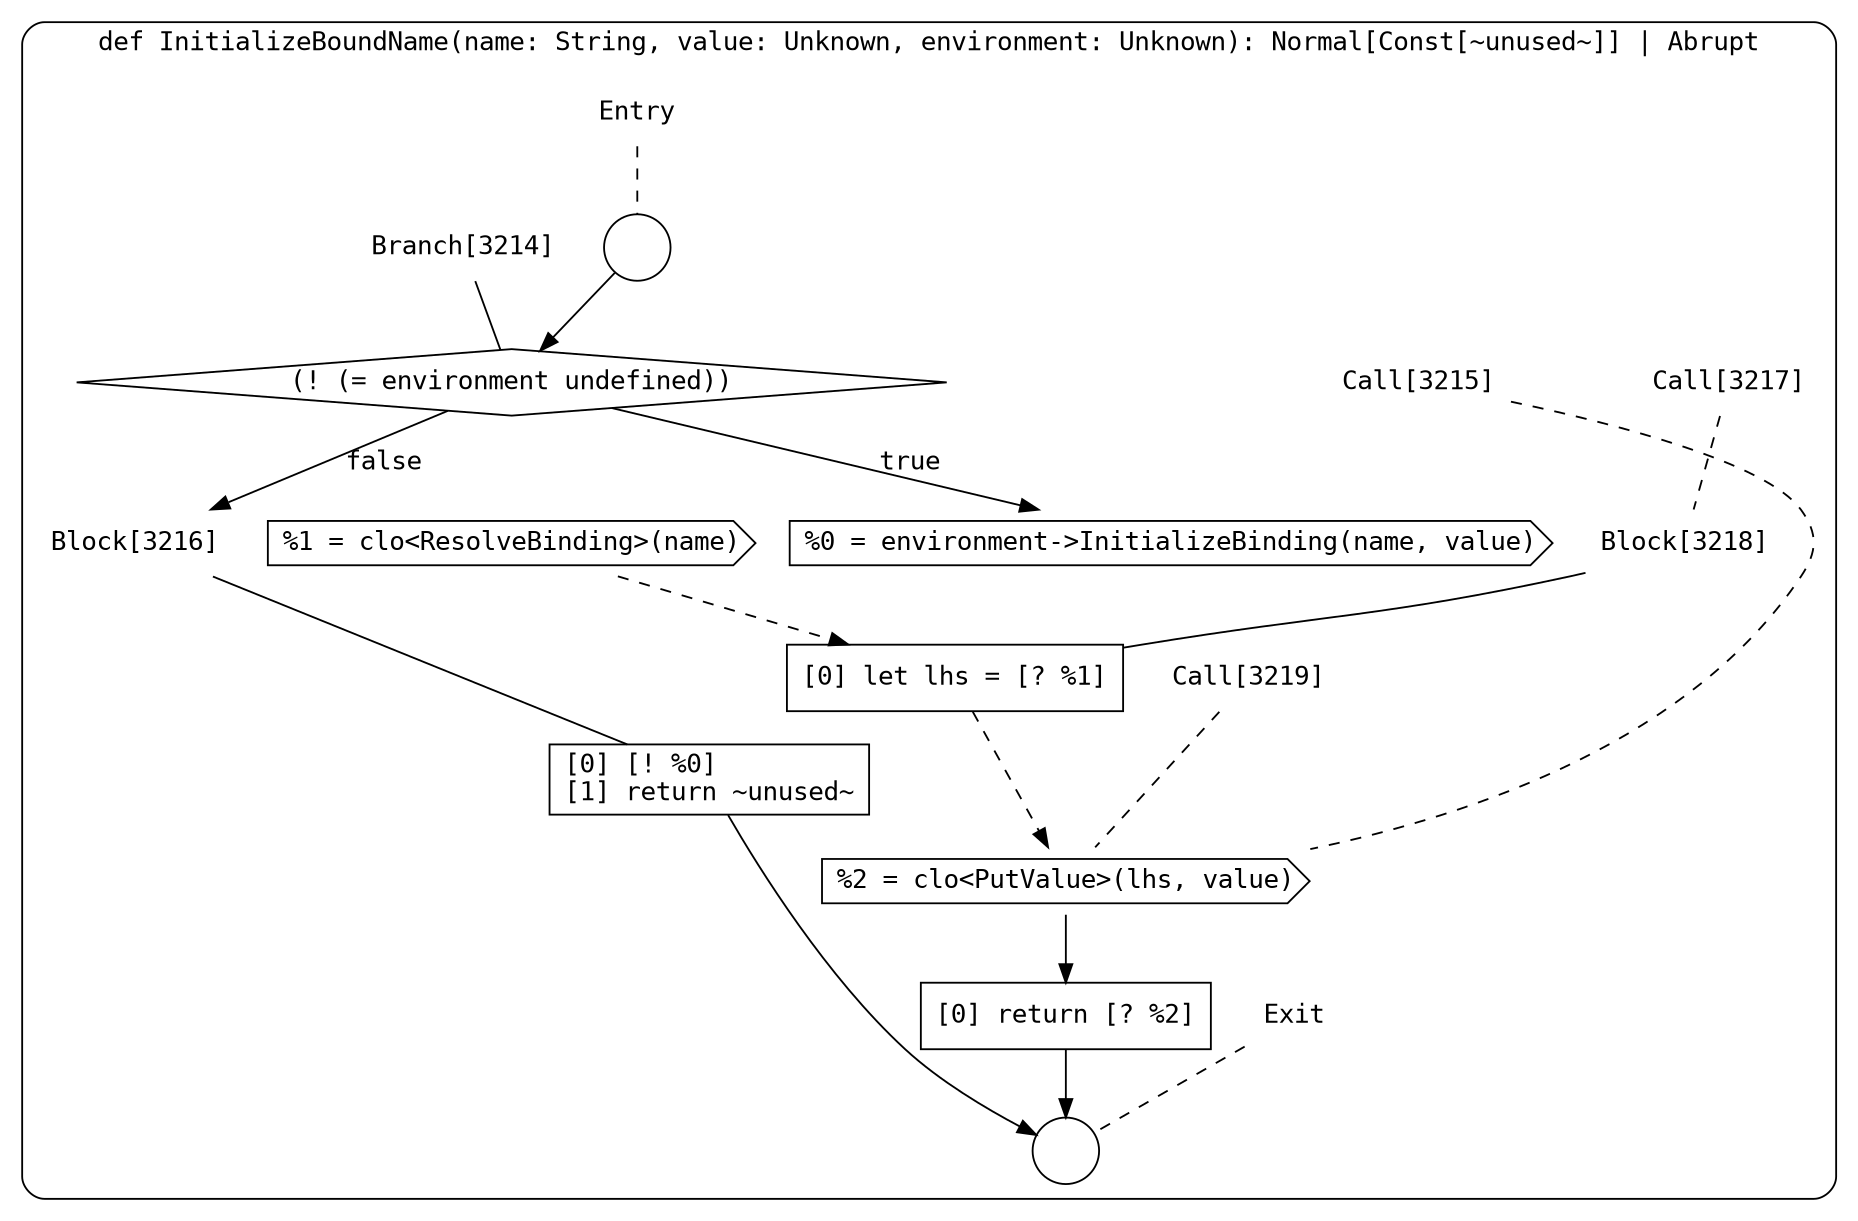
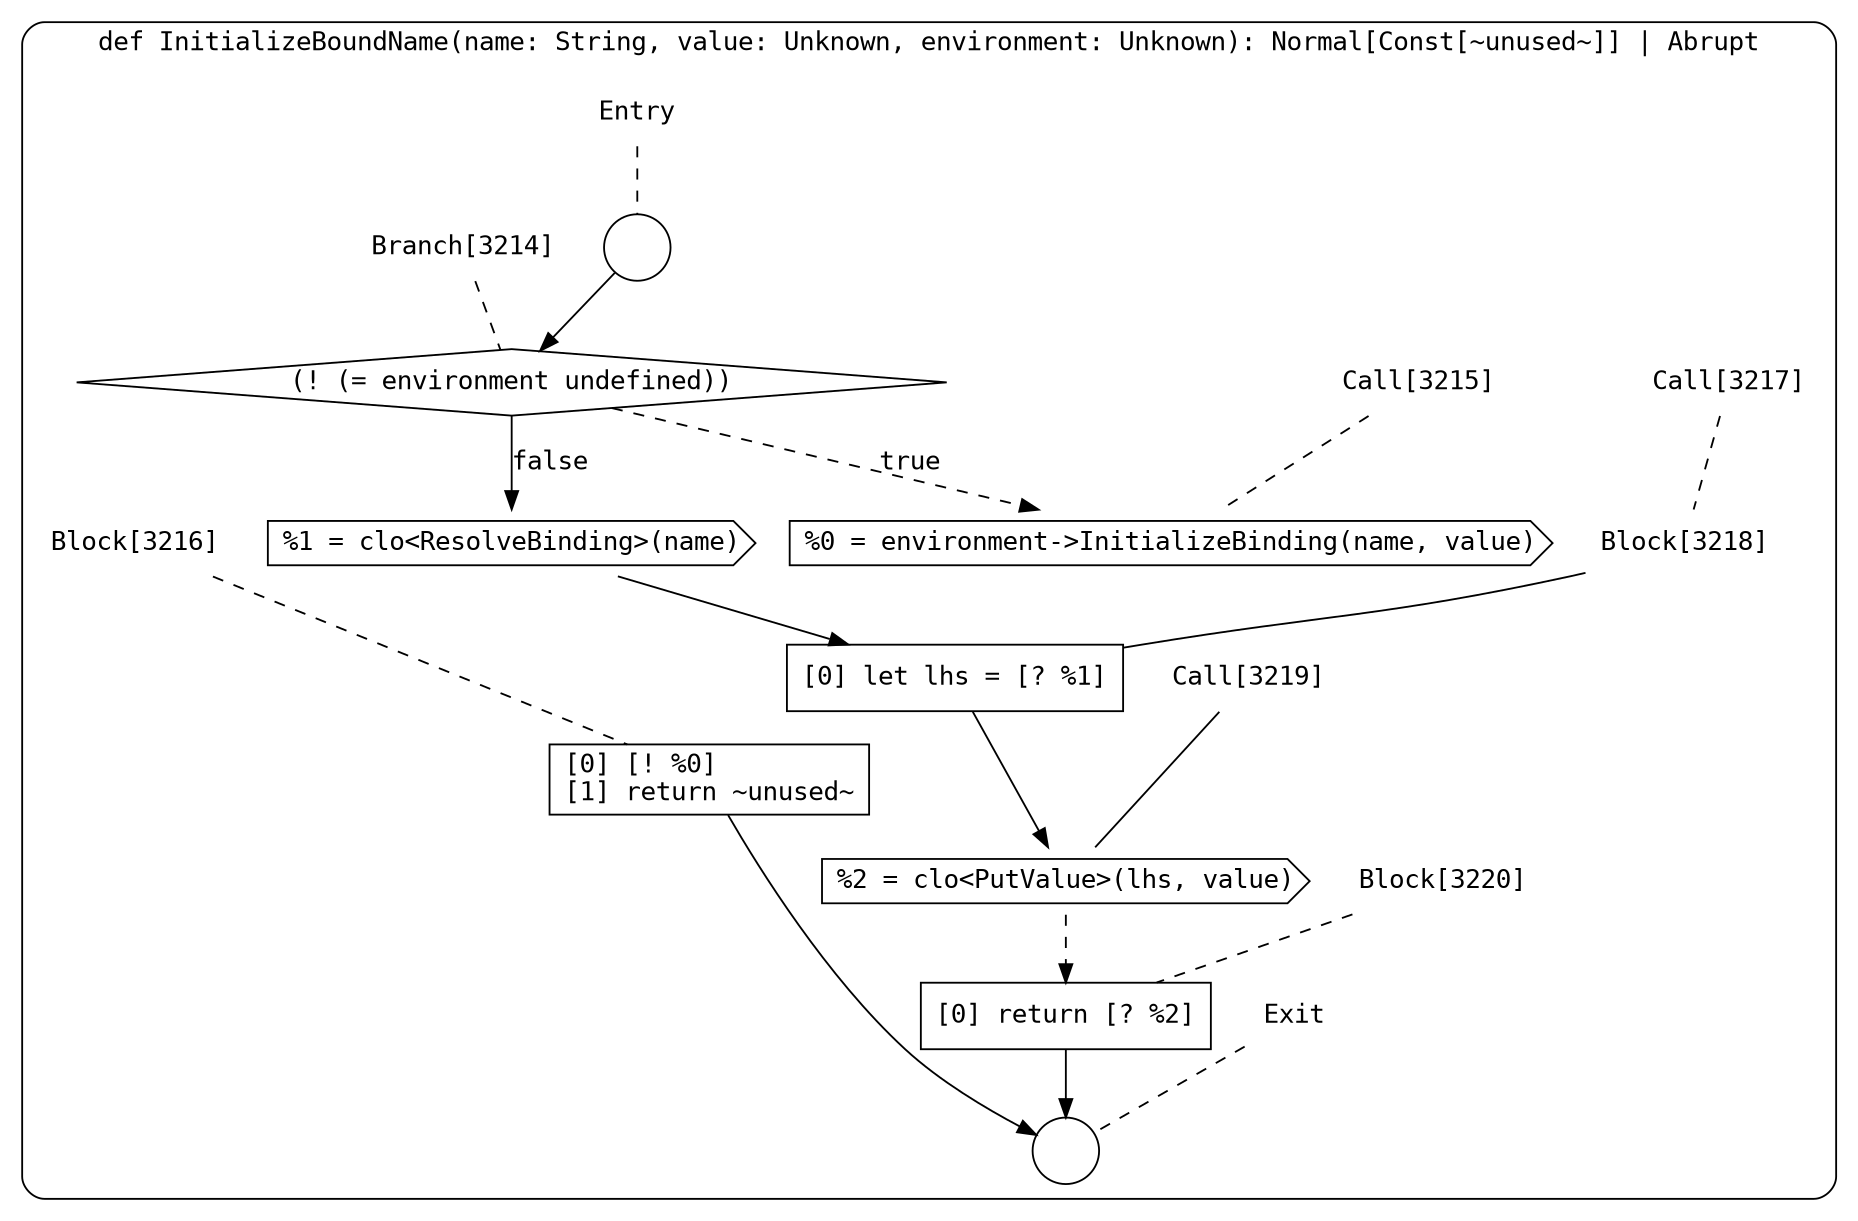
(488, 316) -> (488, 316)
(338, 457) -> (512, 453)
(816, 457) -> (816, 457)
(724, 608) -> (724, 608)
(1739, 648) -> (1295, 463)
(420, 660) -> (420, 660)
(1006, 771) -> (1006, 771)
(1157, 780) -> (1157, 780)
none -> (1443, 881)
(1066, 939) -> (1066, 939)
